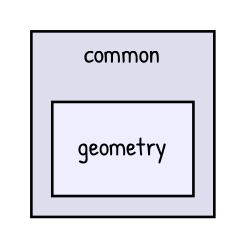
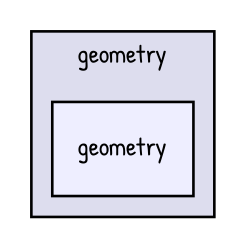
(123, 56) -> (123, 56)
